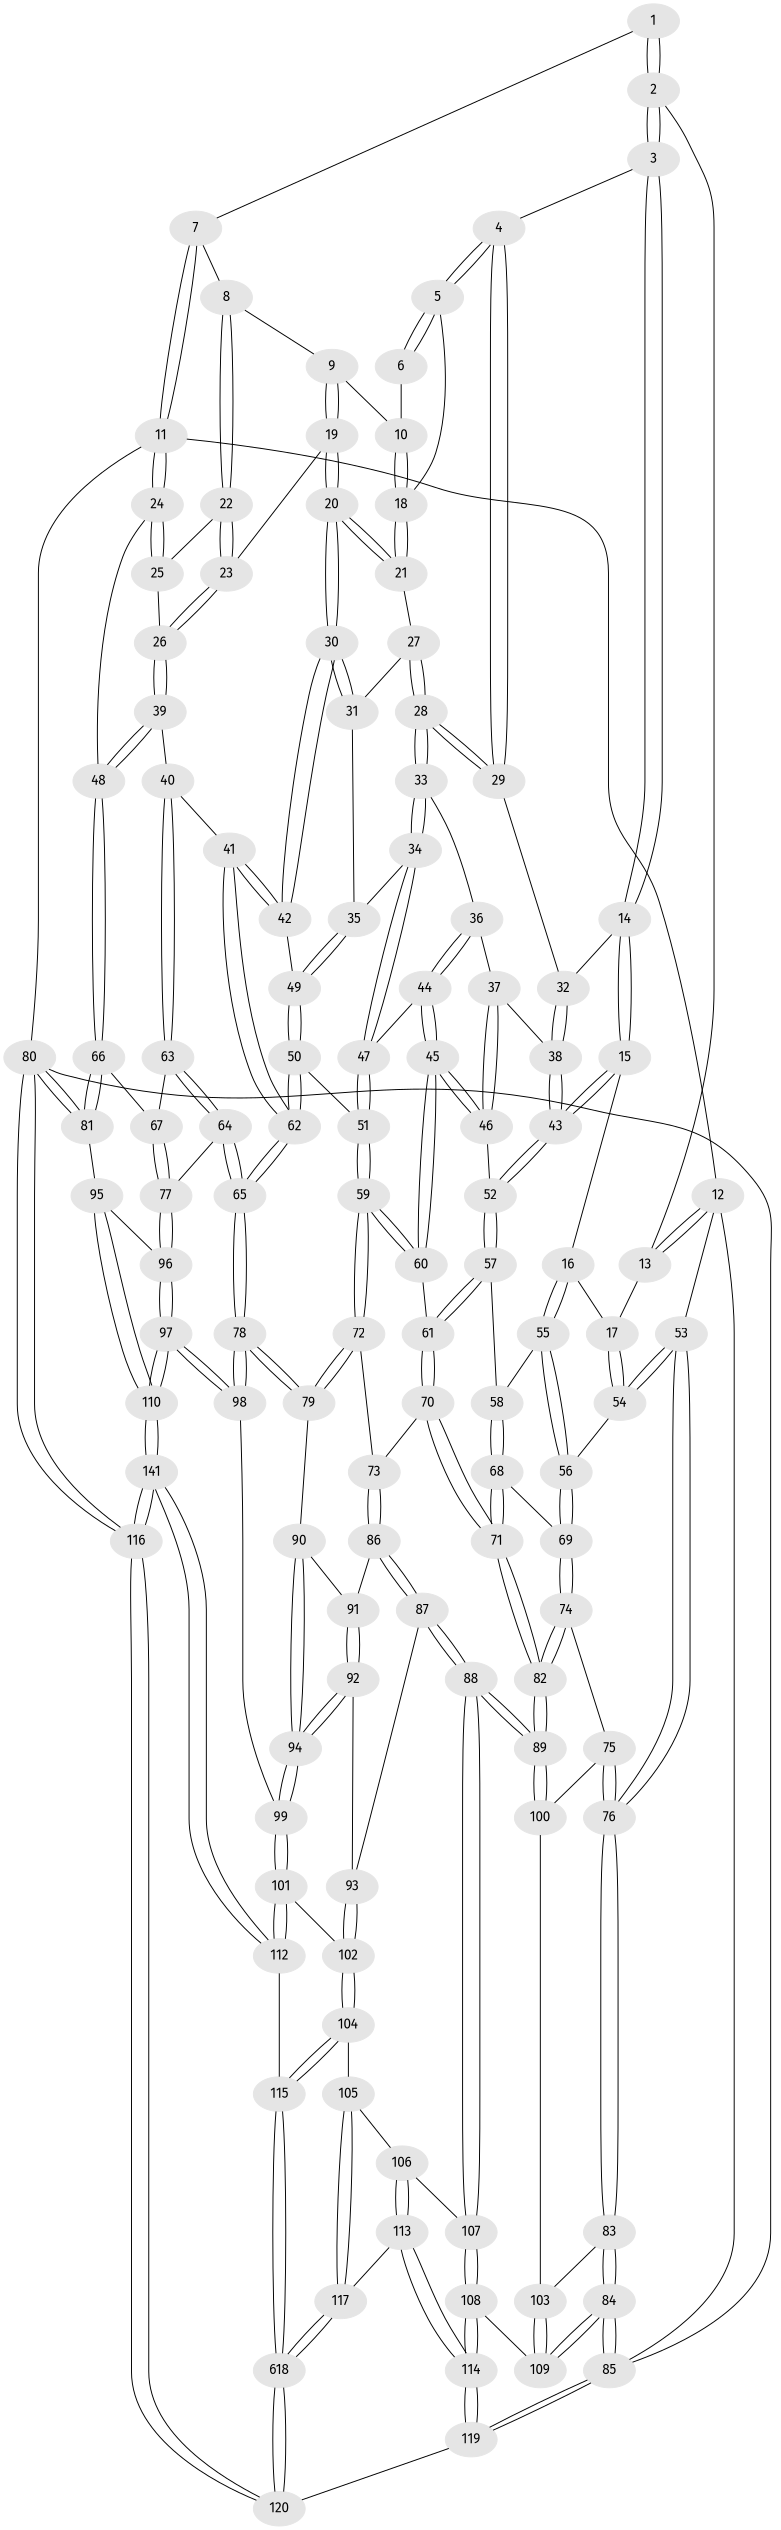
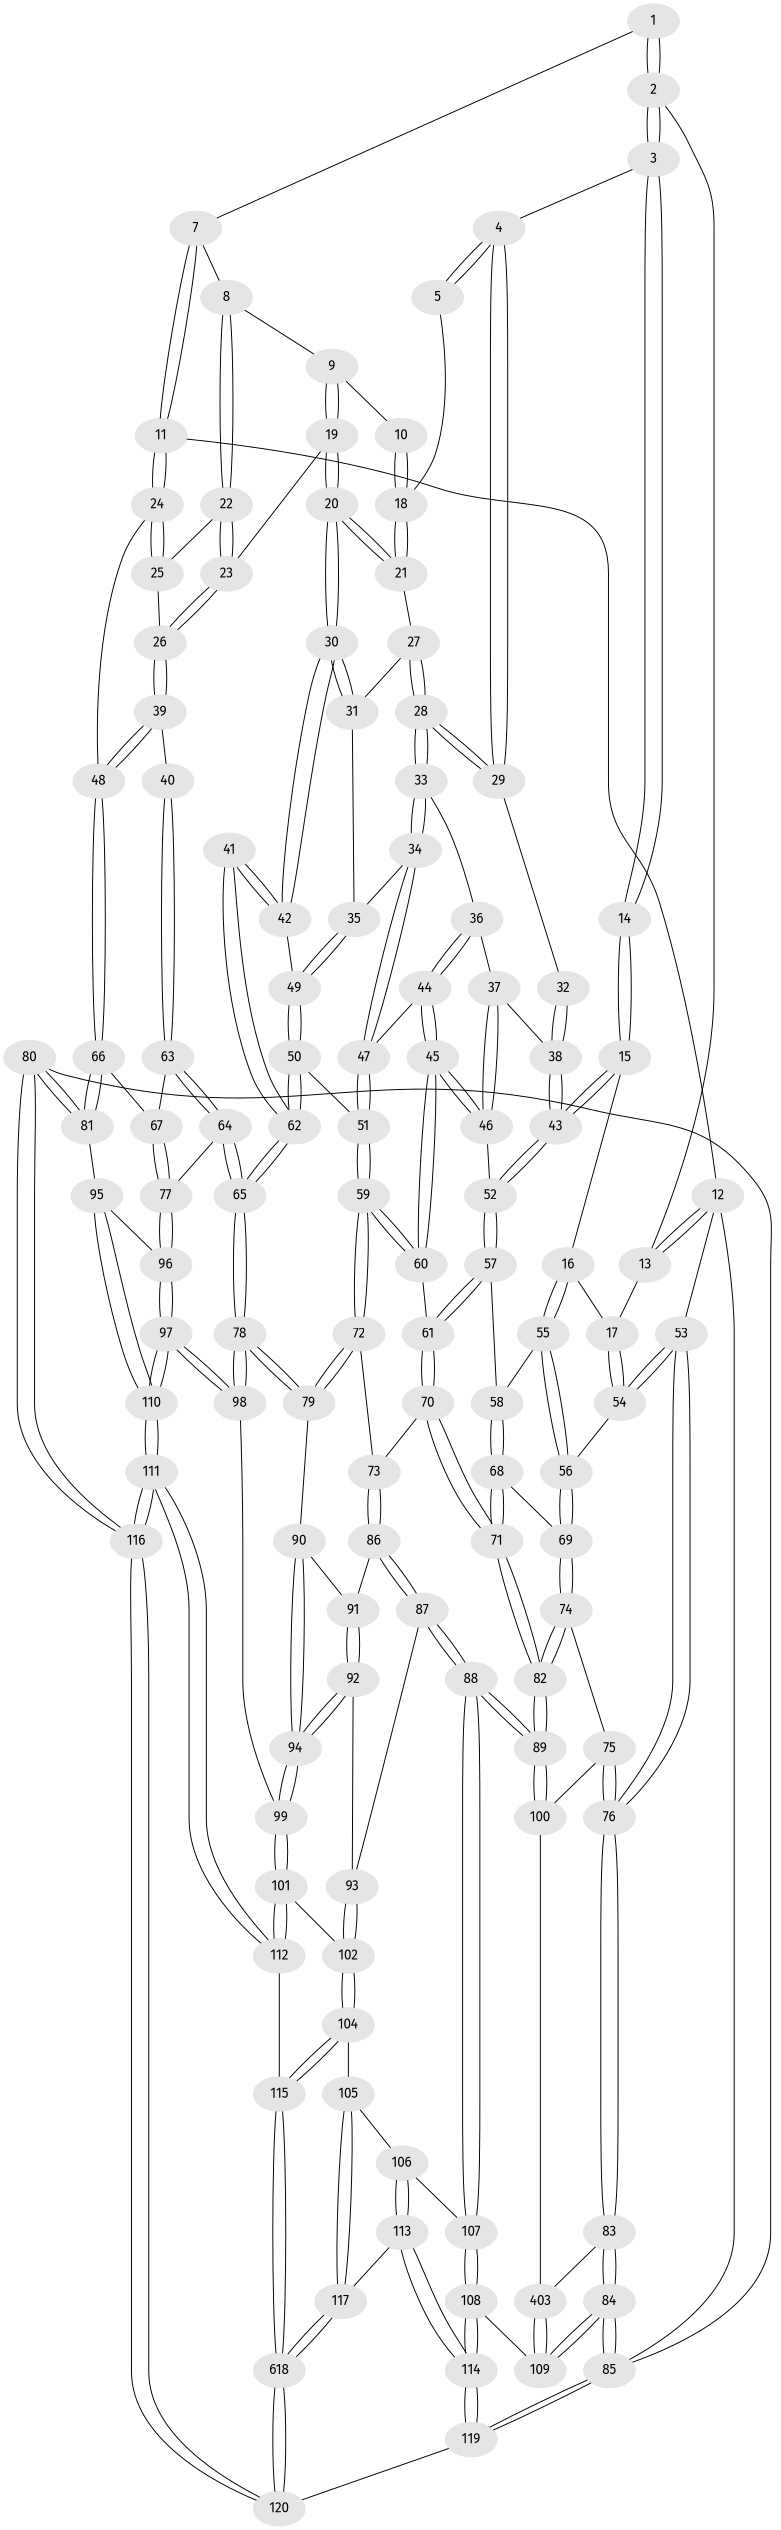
(401, 367) -> none
(38, 722) -> none
(199, 816) -> none
(594, 954) -> none
(152, 1472) -> (152, 1472)
(540, 2301) -> (540, 2301)
